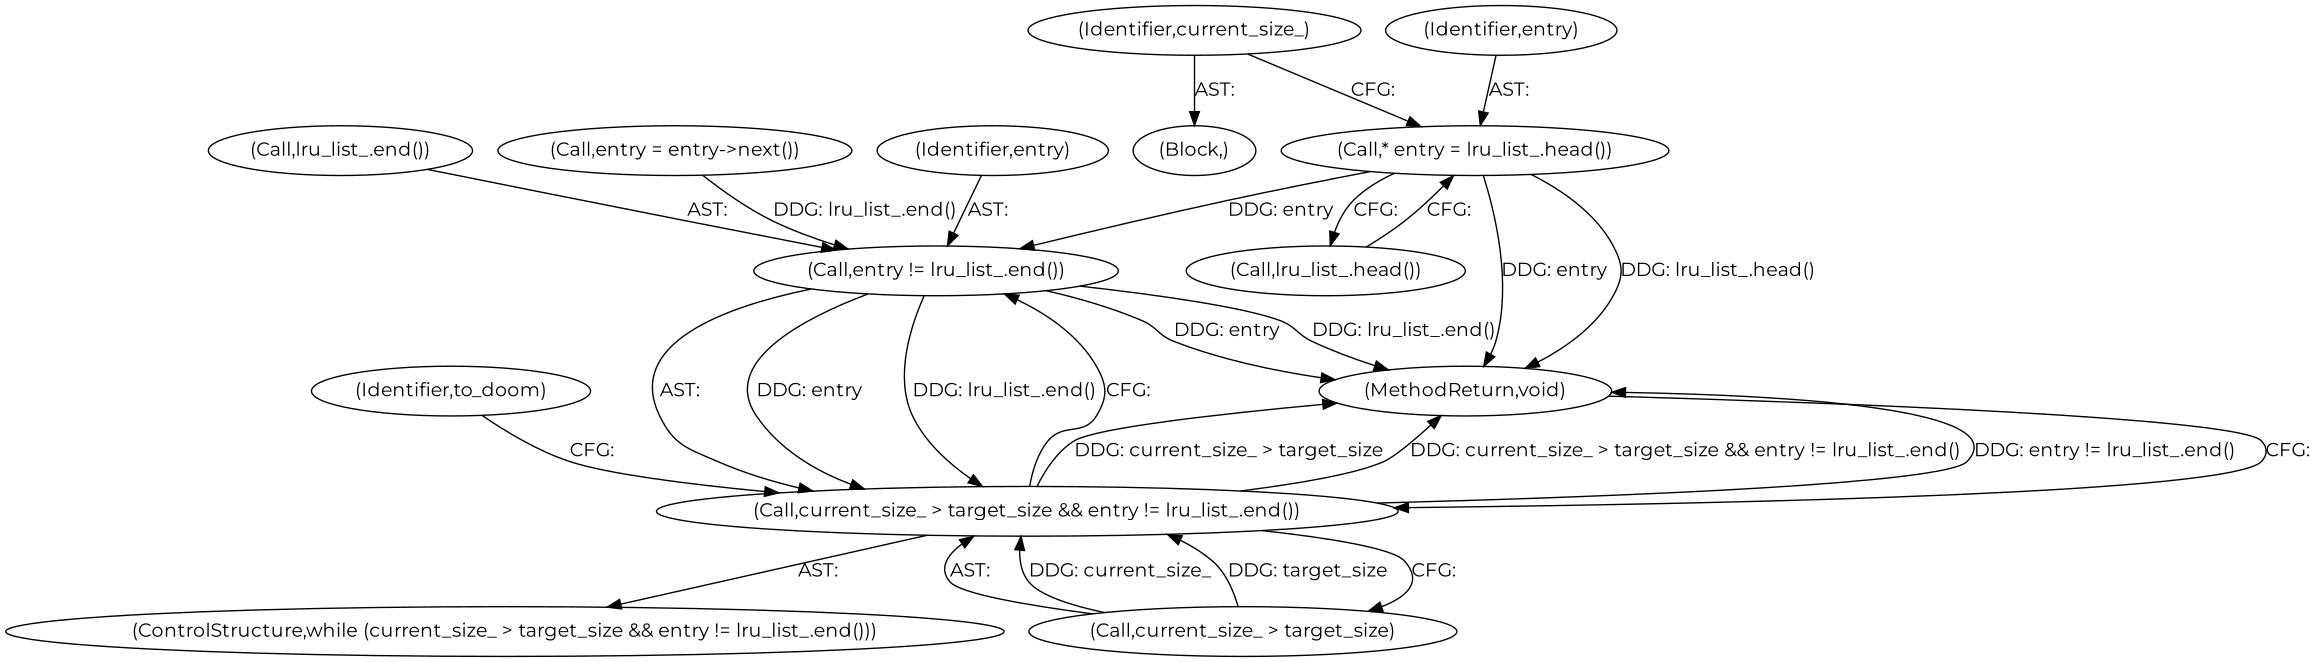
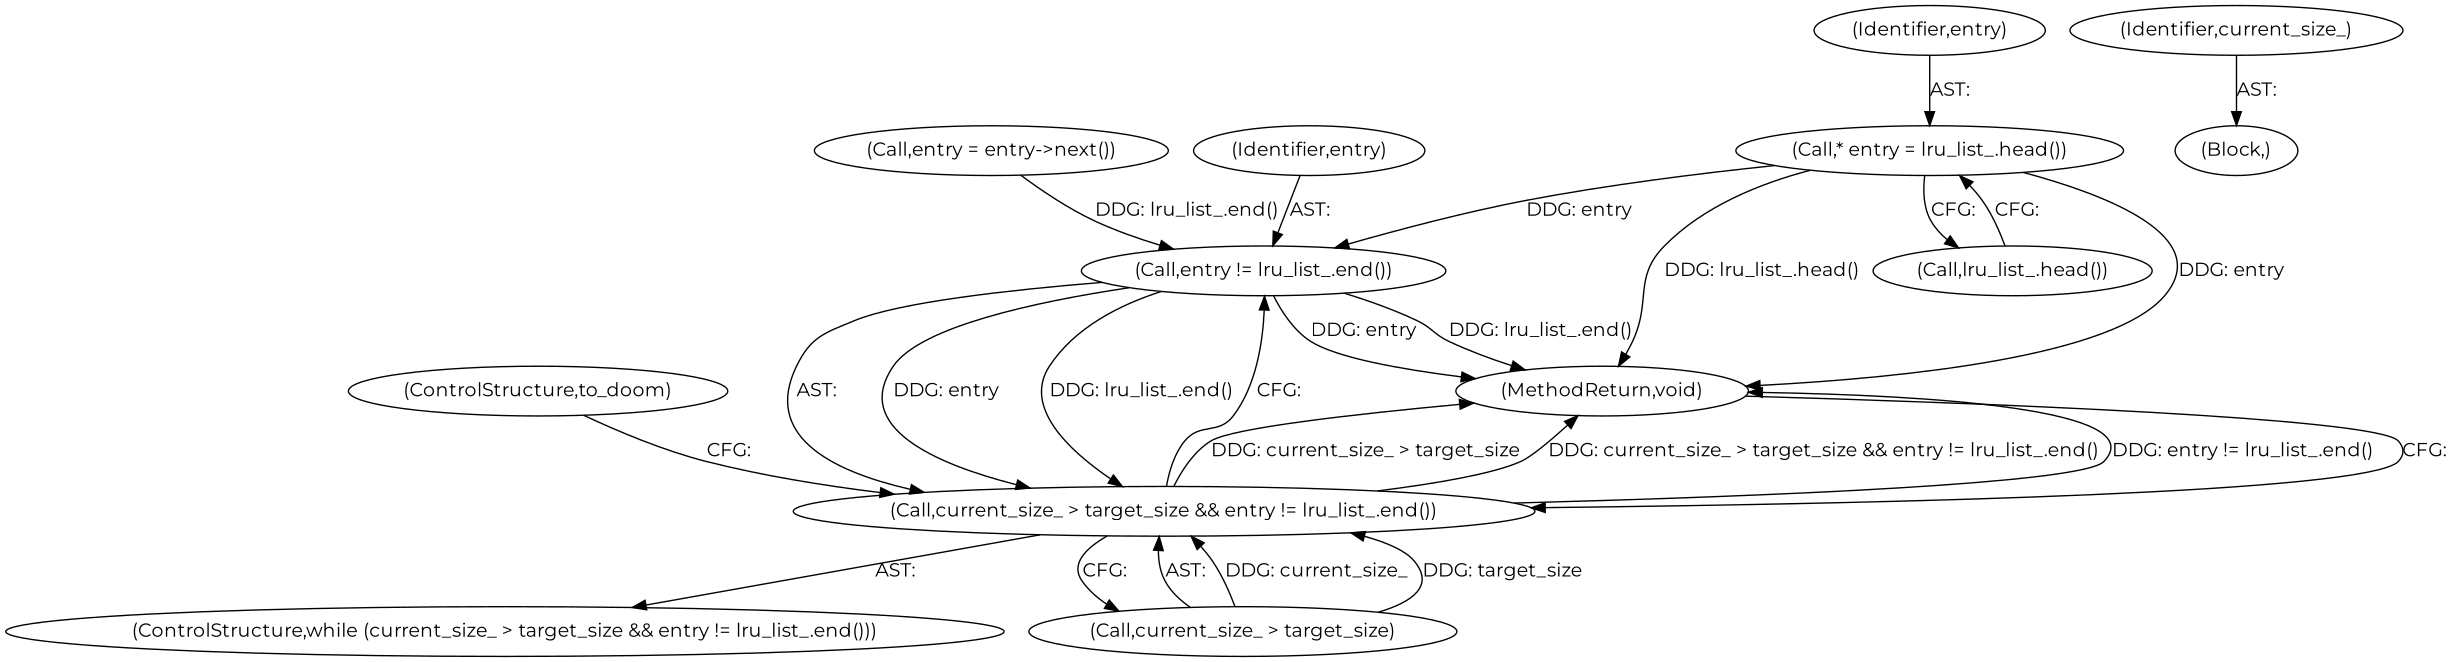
(1328, 88) -> none
(340, 151) -> none
(451, 391) -> (538, 391)
